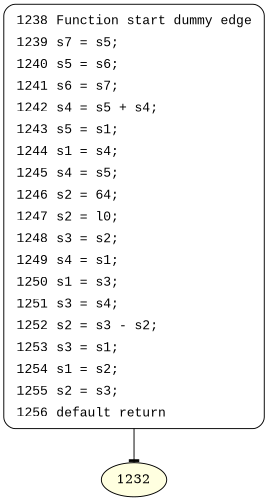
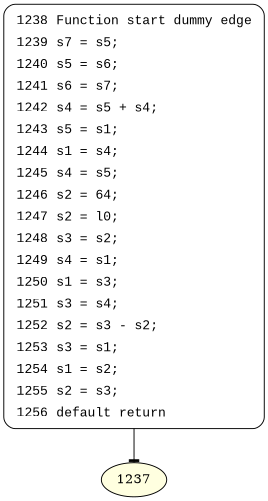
(134, 480) -> (134, 480)
